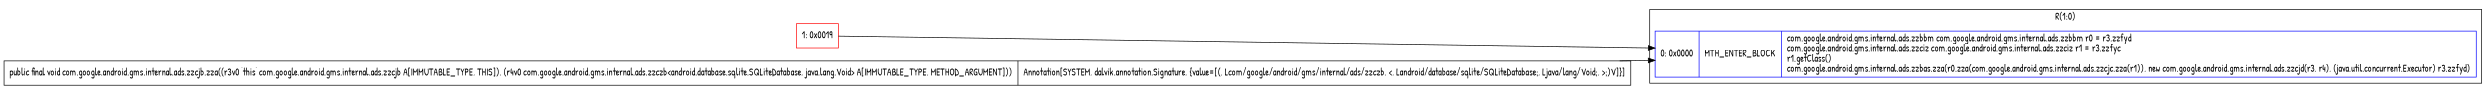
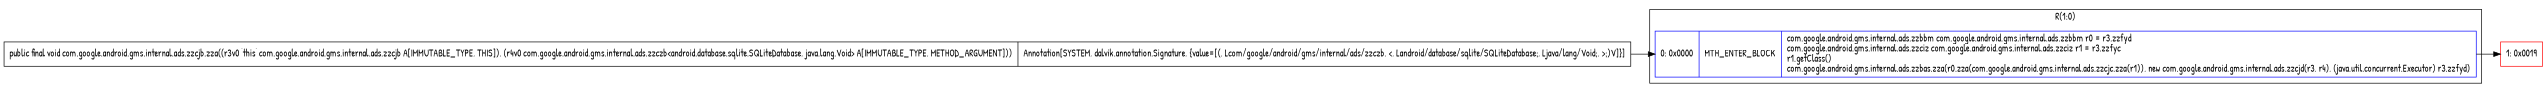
(1243, 42) -> (2486, 54)
